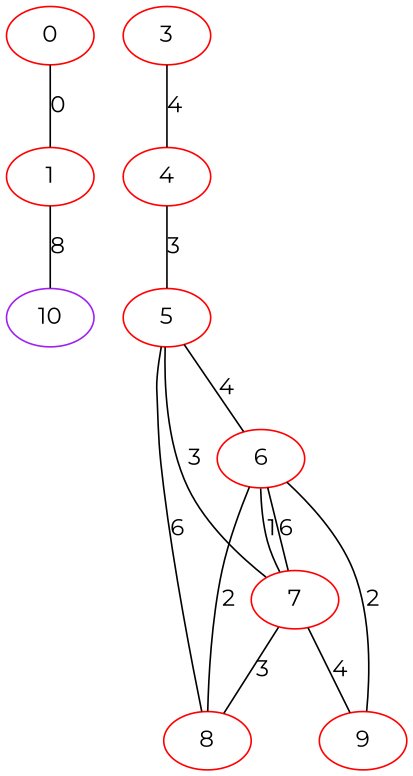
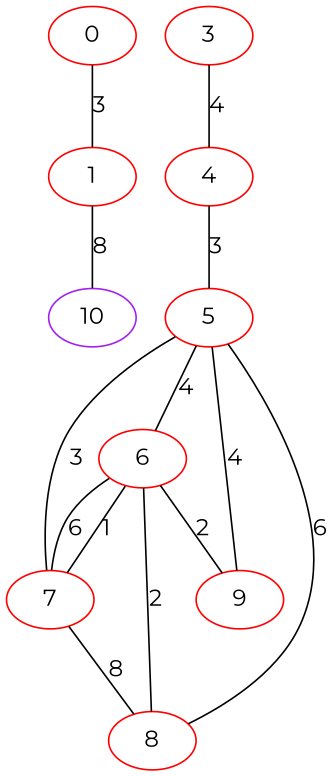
(58, 106) -> (100, 106)
(263, 670) -> (117, 670)
(329, 670) -> (224, 459)
